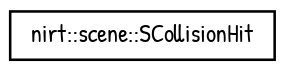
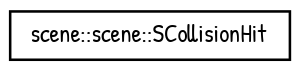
(142, 36) -> (150, 36)
